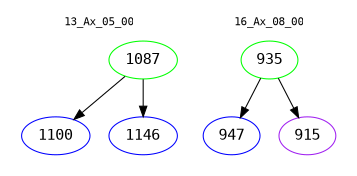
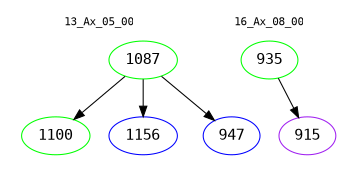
(253, 93) -> (179, 91)
(56, 136) -> (56, 136)
(143, 136) -> (143, 136)
